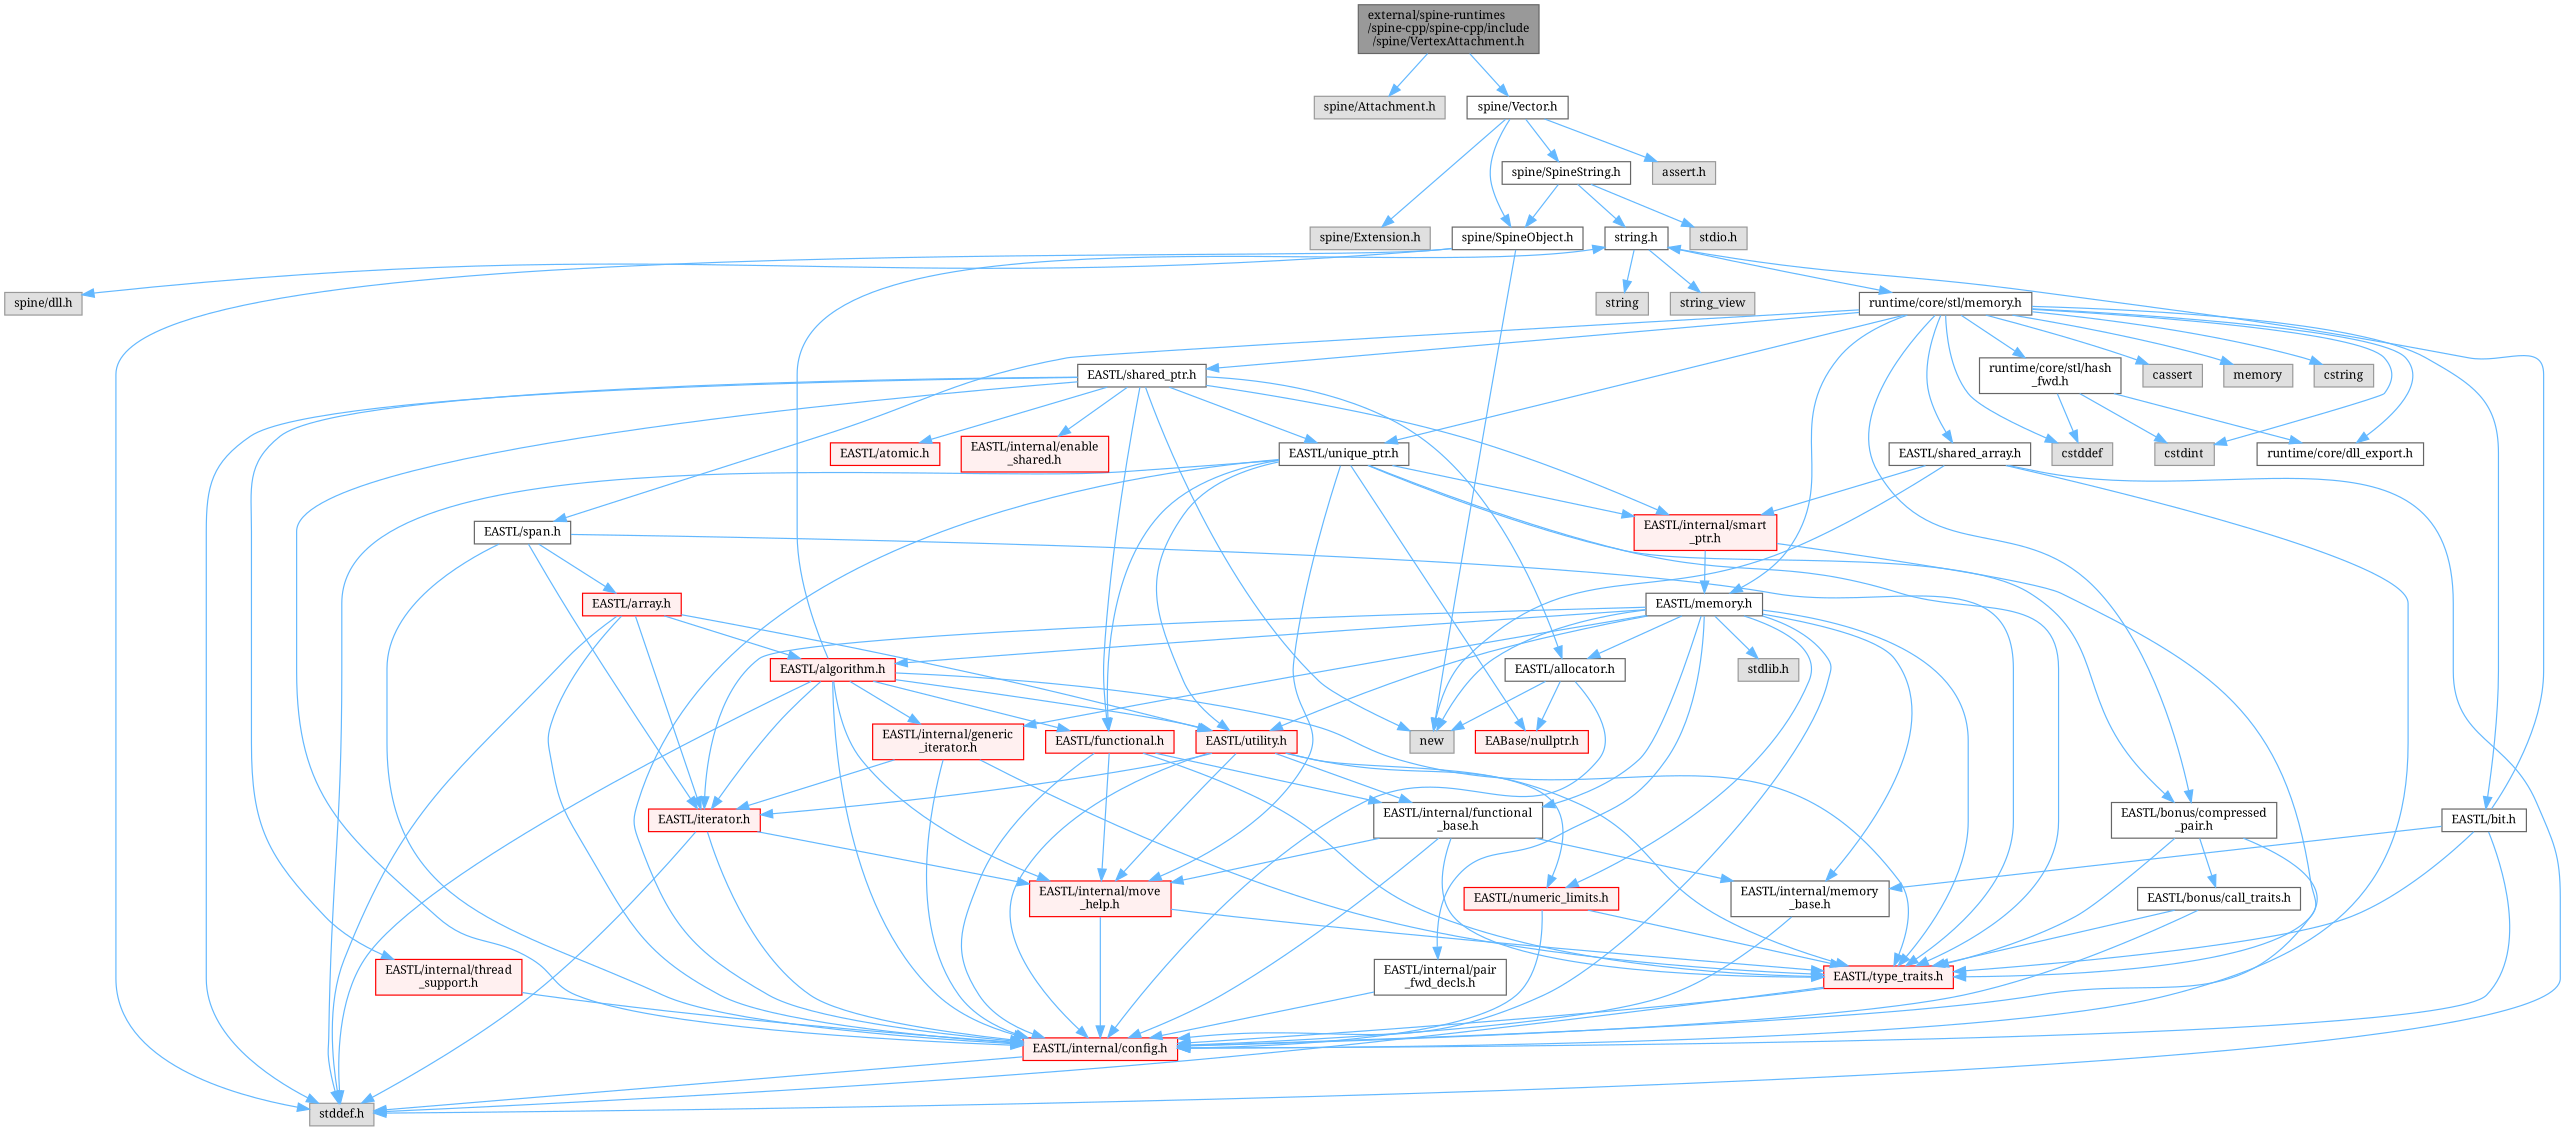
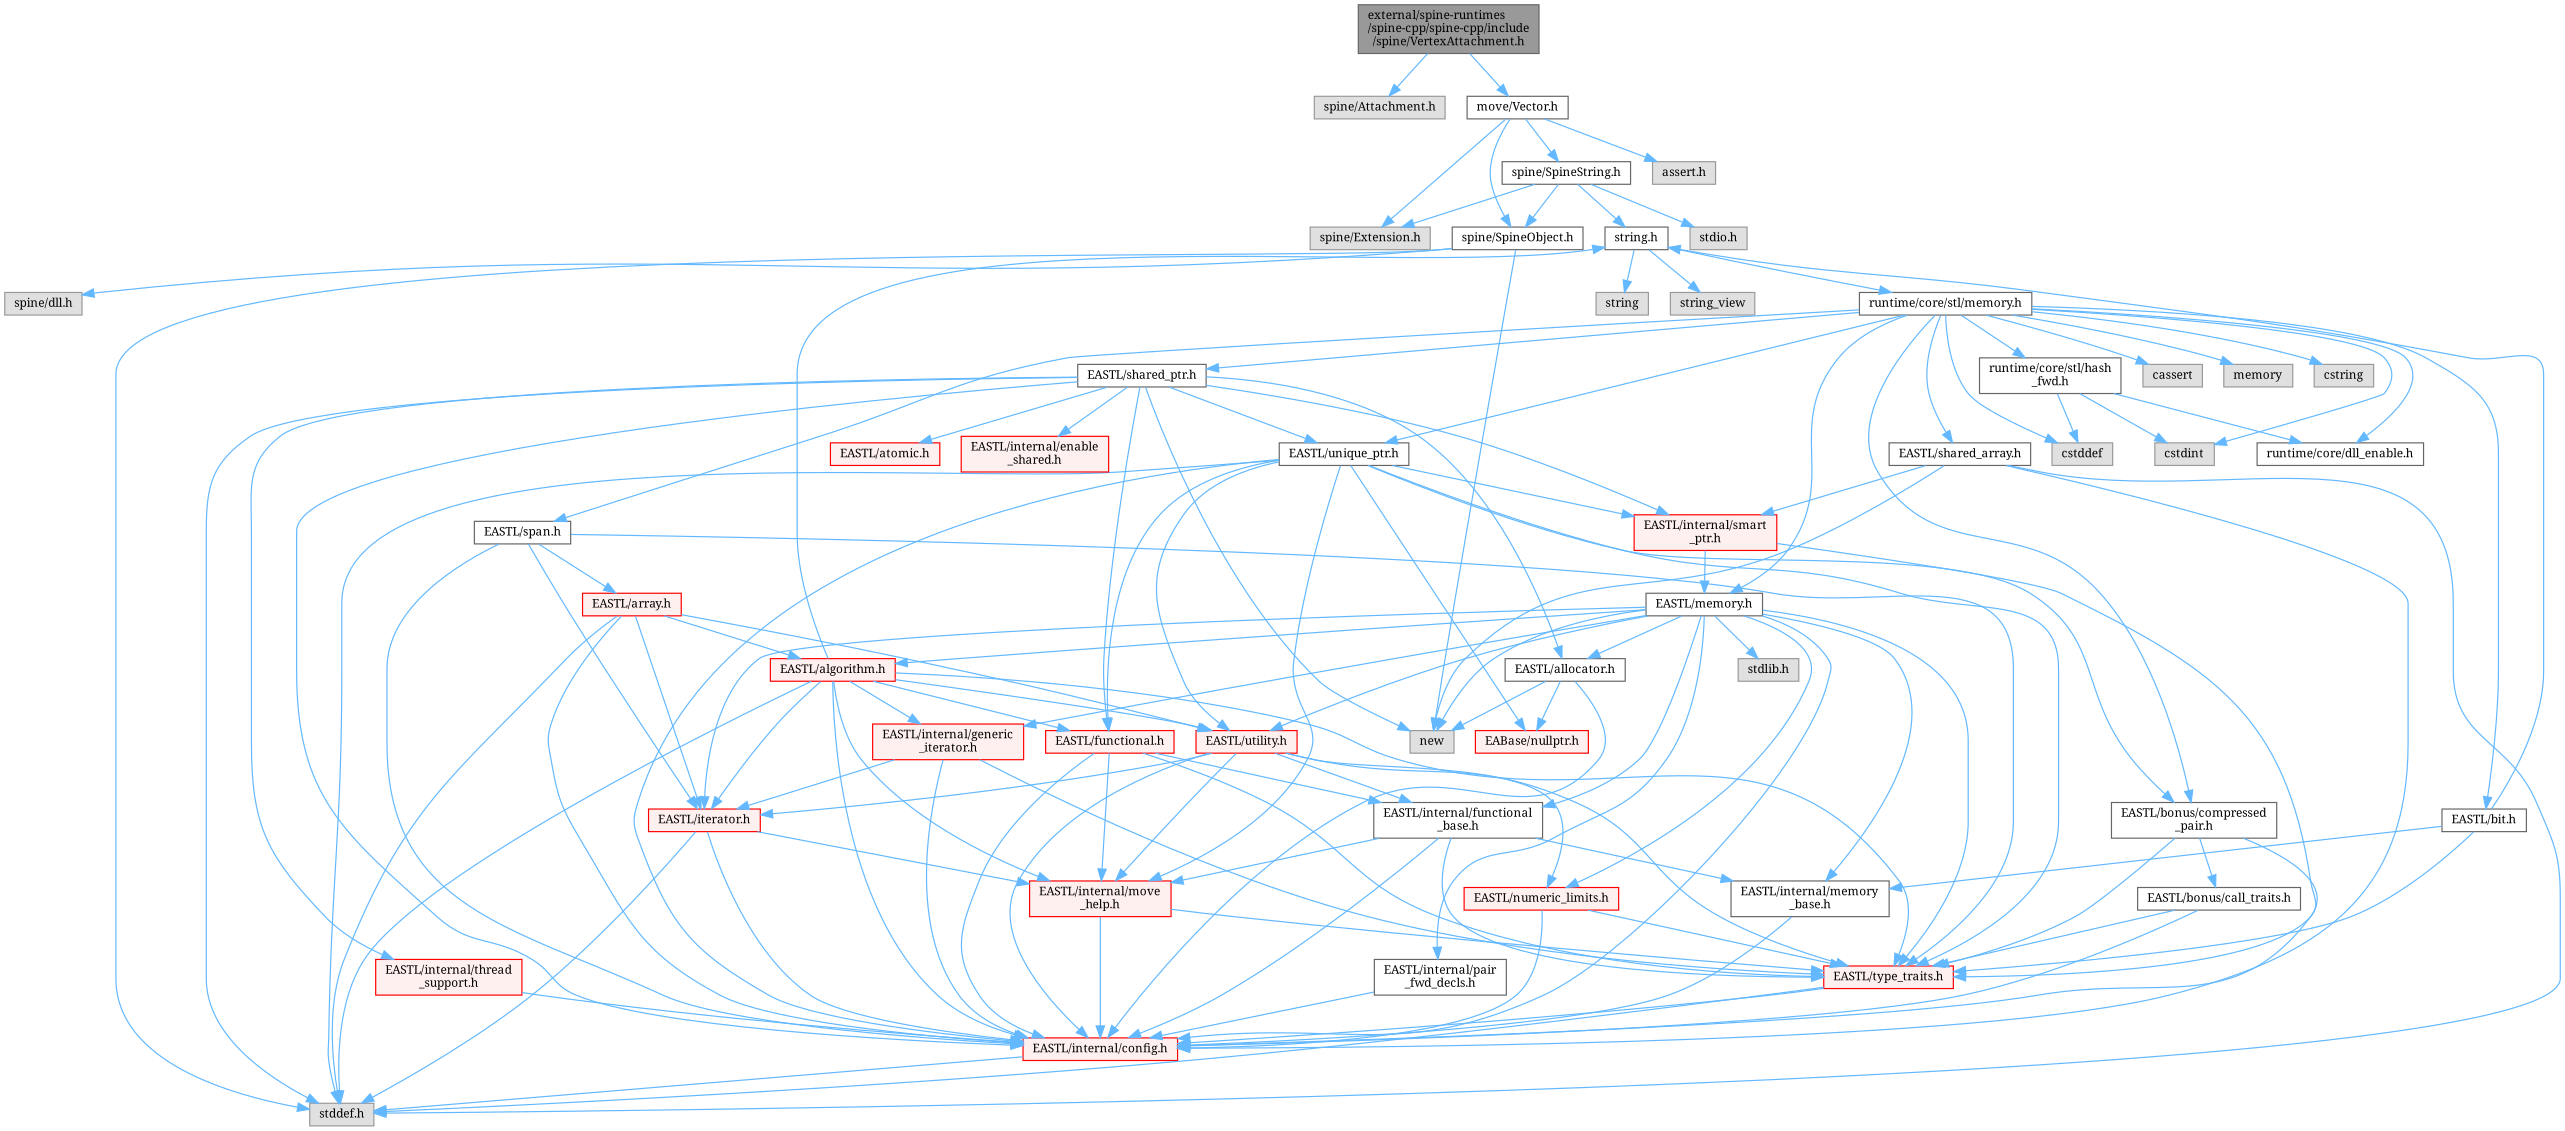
(1518, 108) -> (1518, 108)
none -> (1474, 204)
(2340, 454) -> (2340, 454)
(1926, 1039) -> none
